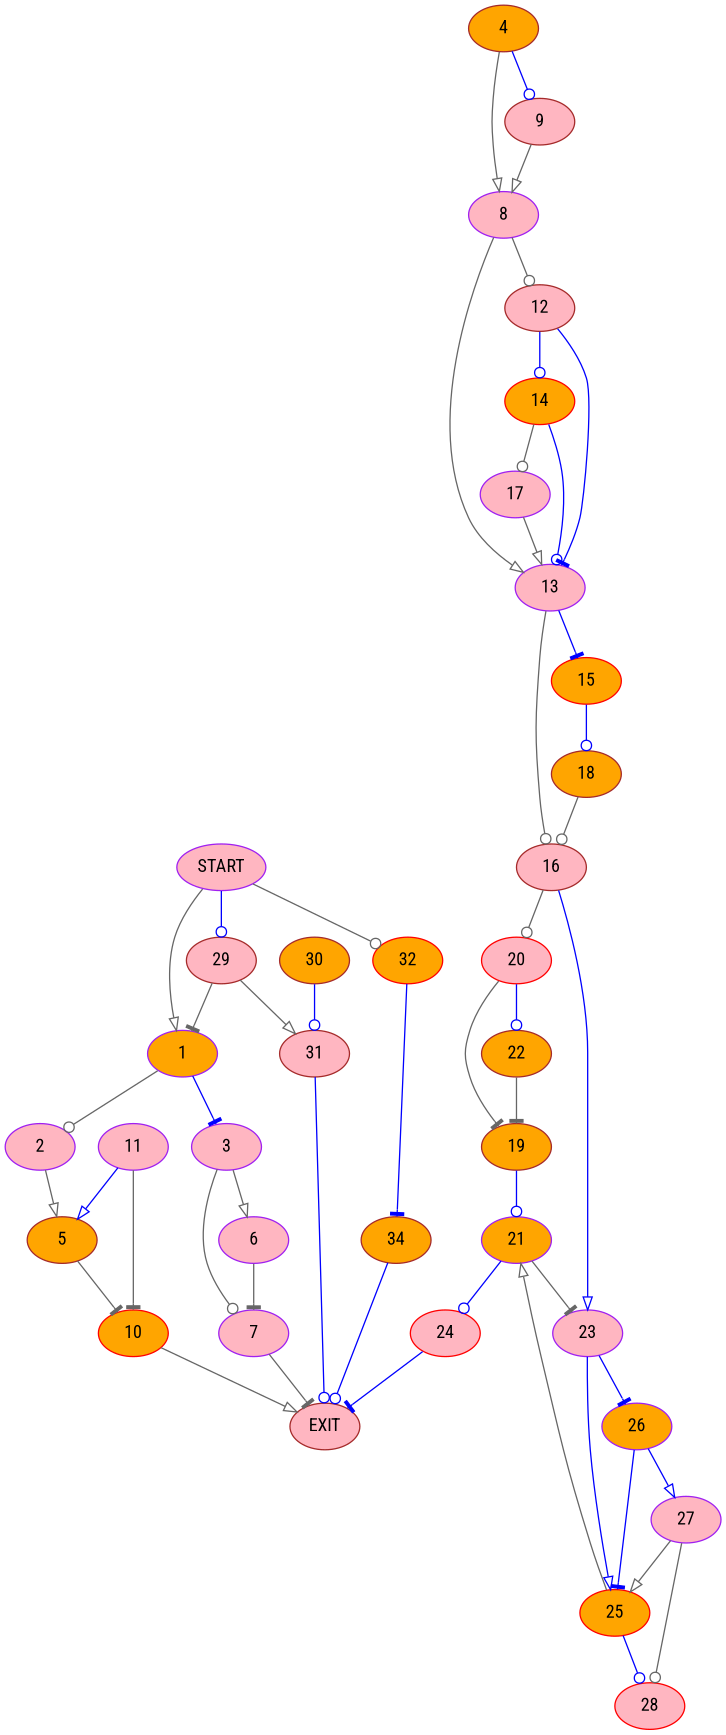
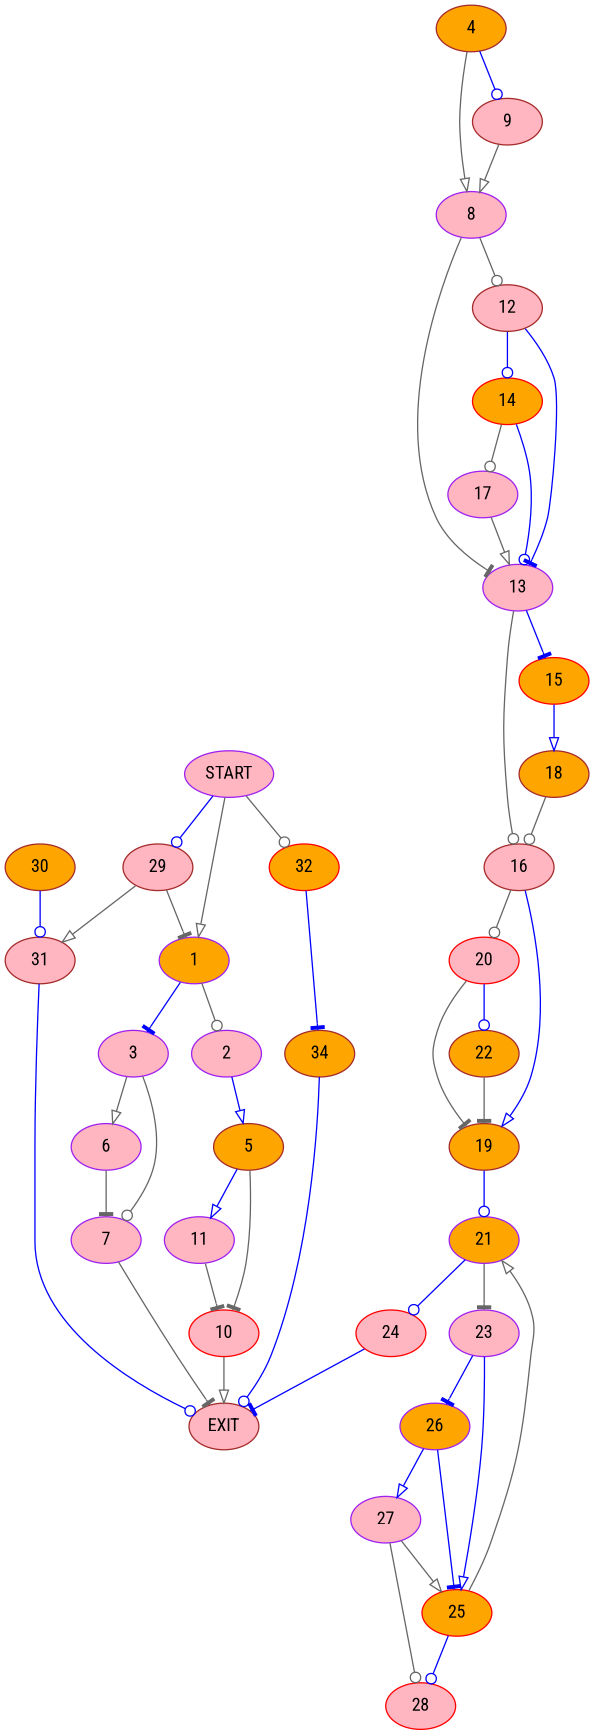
(451, 408) -> (418, 412)
(586, 722) -> (554, 721)
(588, 1092) -> (540, 1006)
(50, 1187) -> (236, 1094)
(102, 1188) -> (227, 1188)
(133, 1333) -> (224, 1333)
